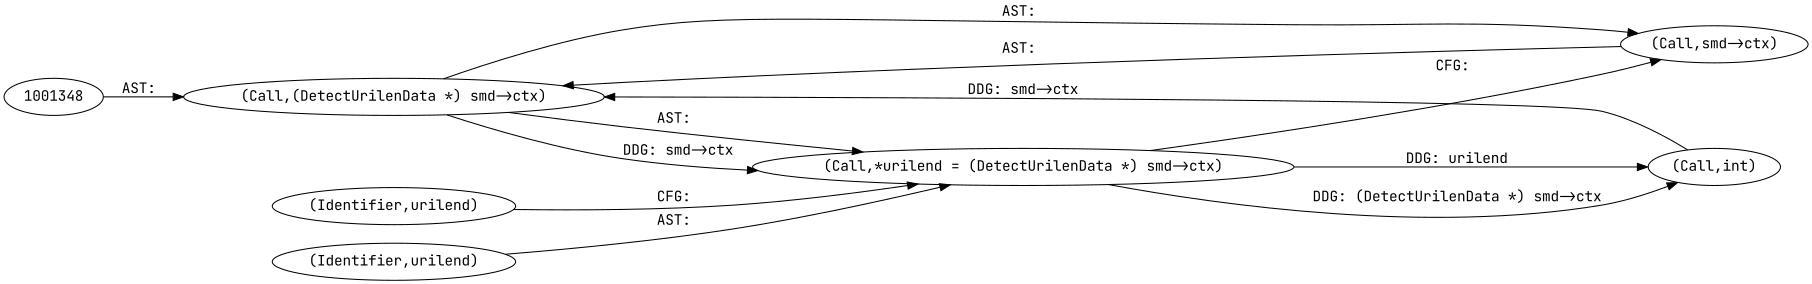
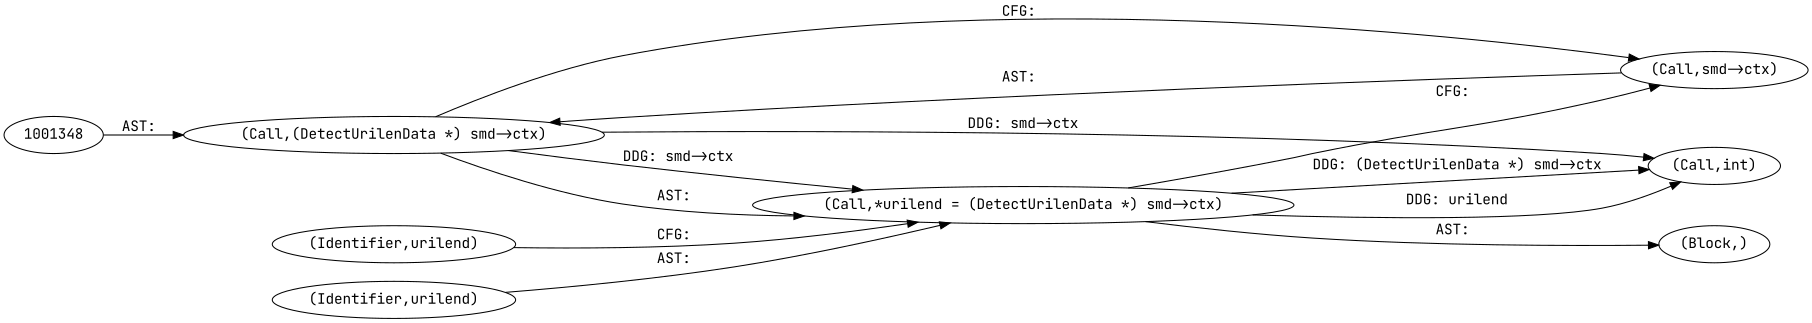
(1023, 12) -> (1023, 12)
(1156, 100) -> (1123, 135)
none -> (1714, 244)
